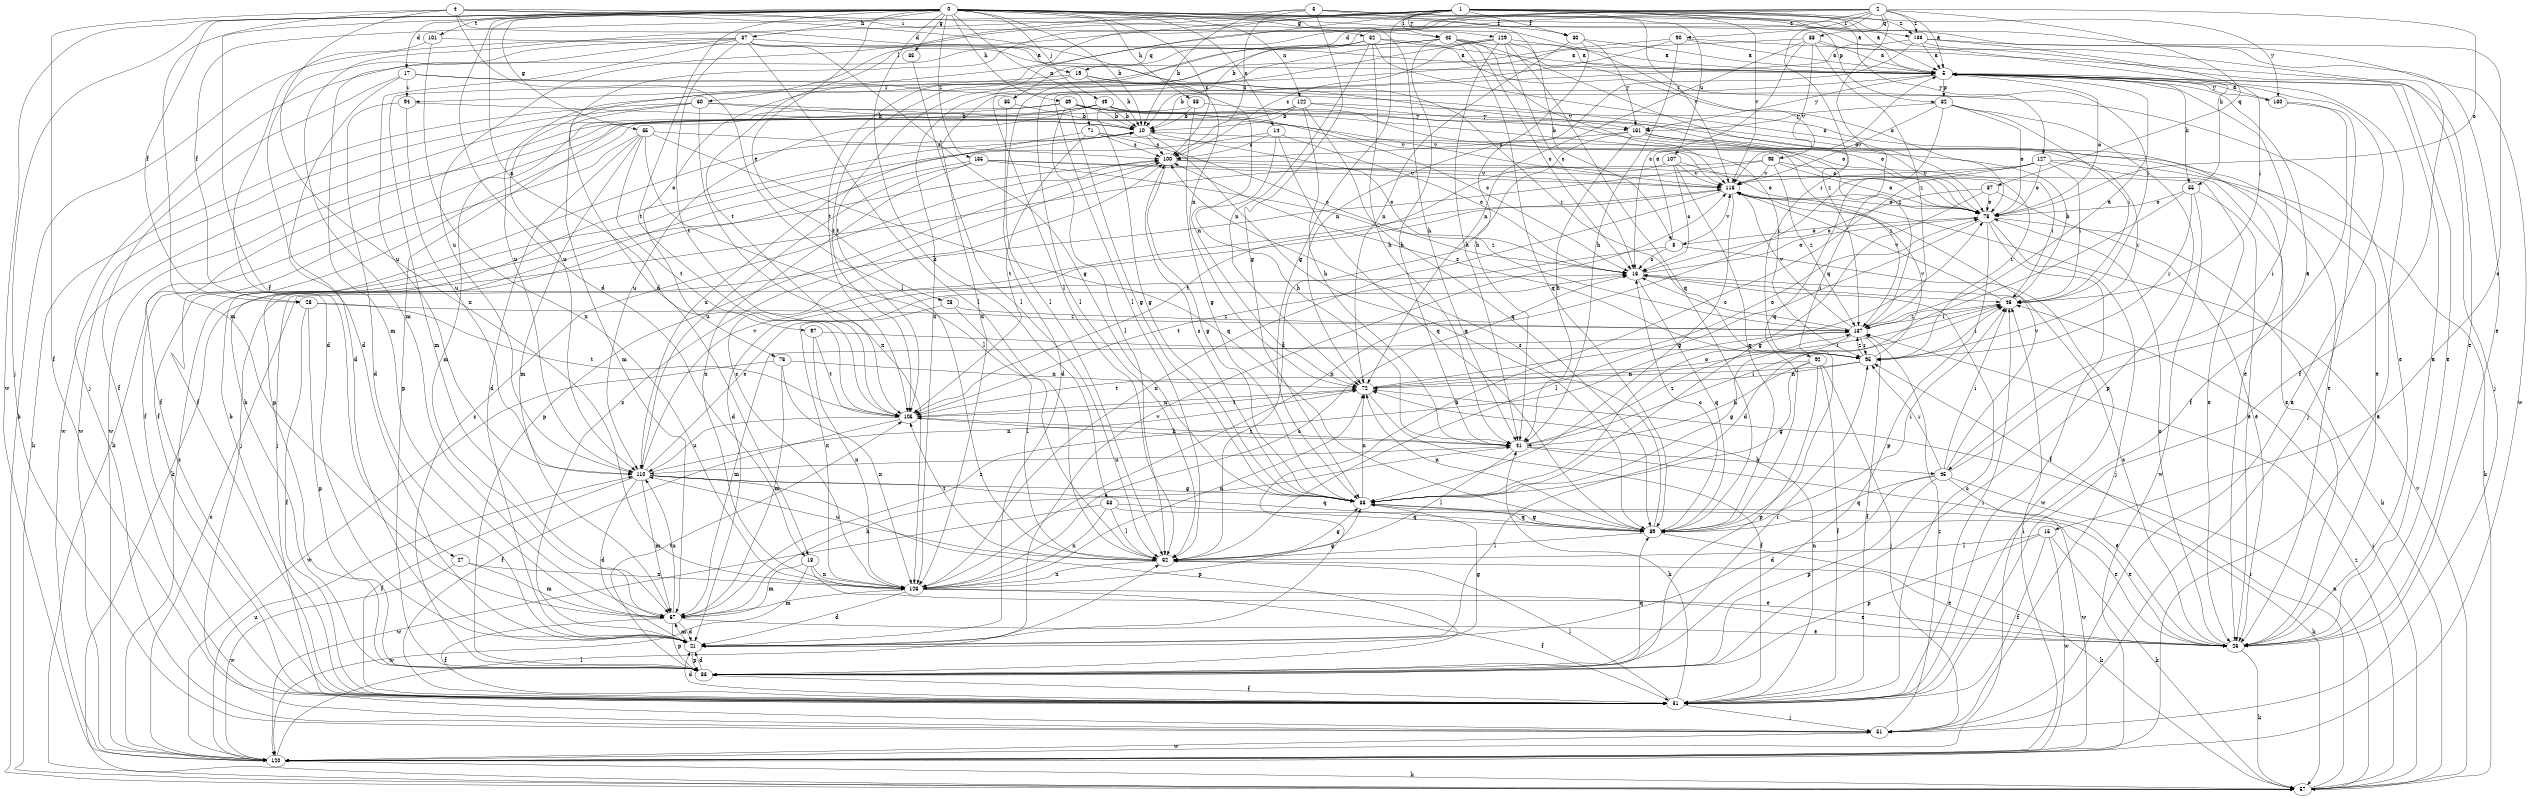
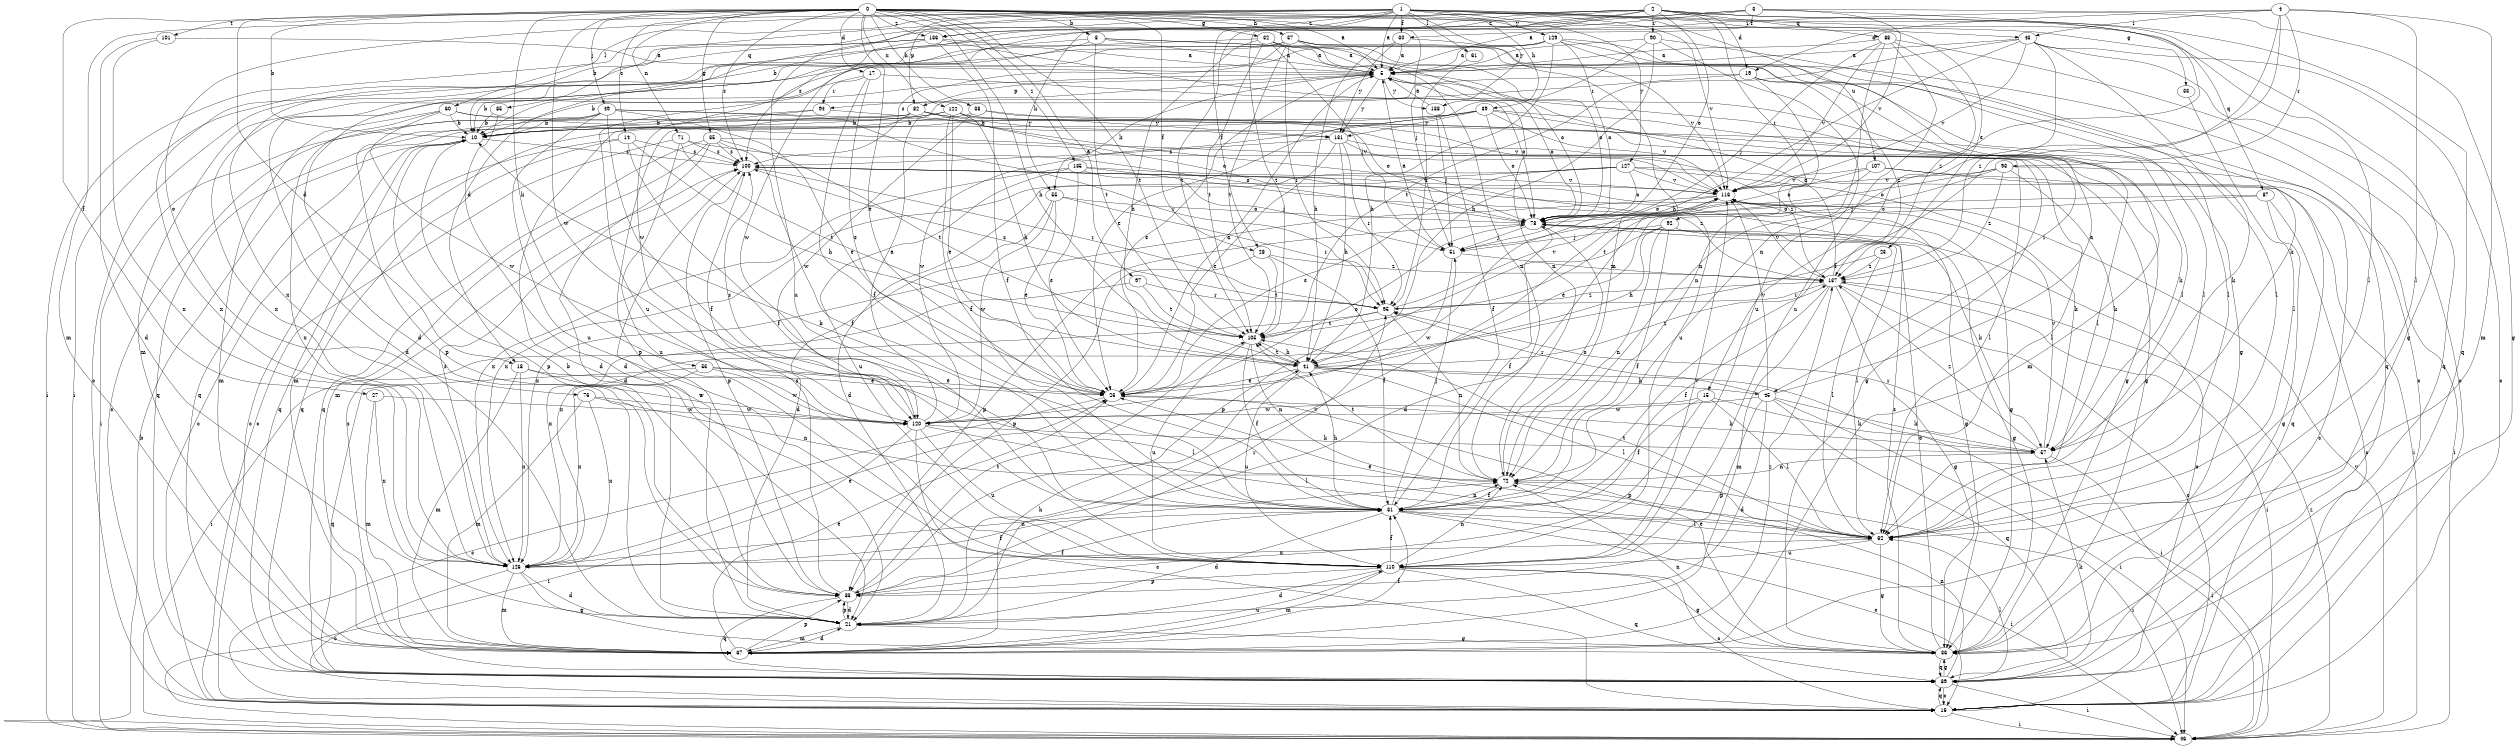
none -> (1474, 56)
(2278, 102) -> (1435, 109)
(1824, 228) -> (1538, 111)
(1457, 403) -> (850, 396)
